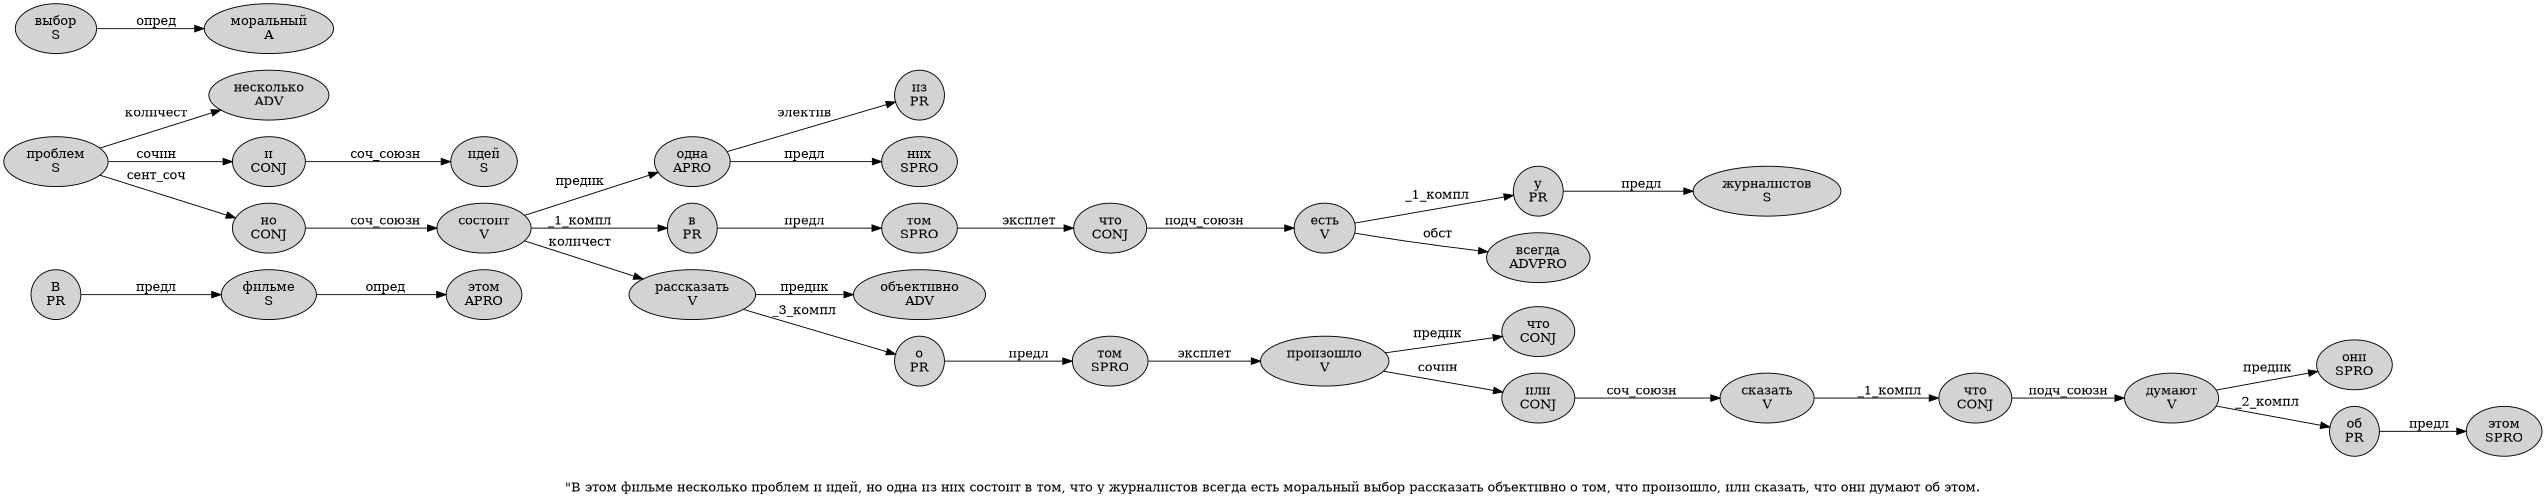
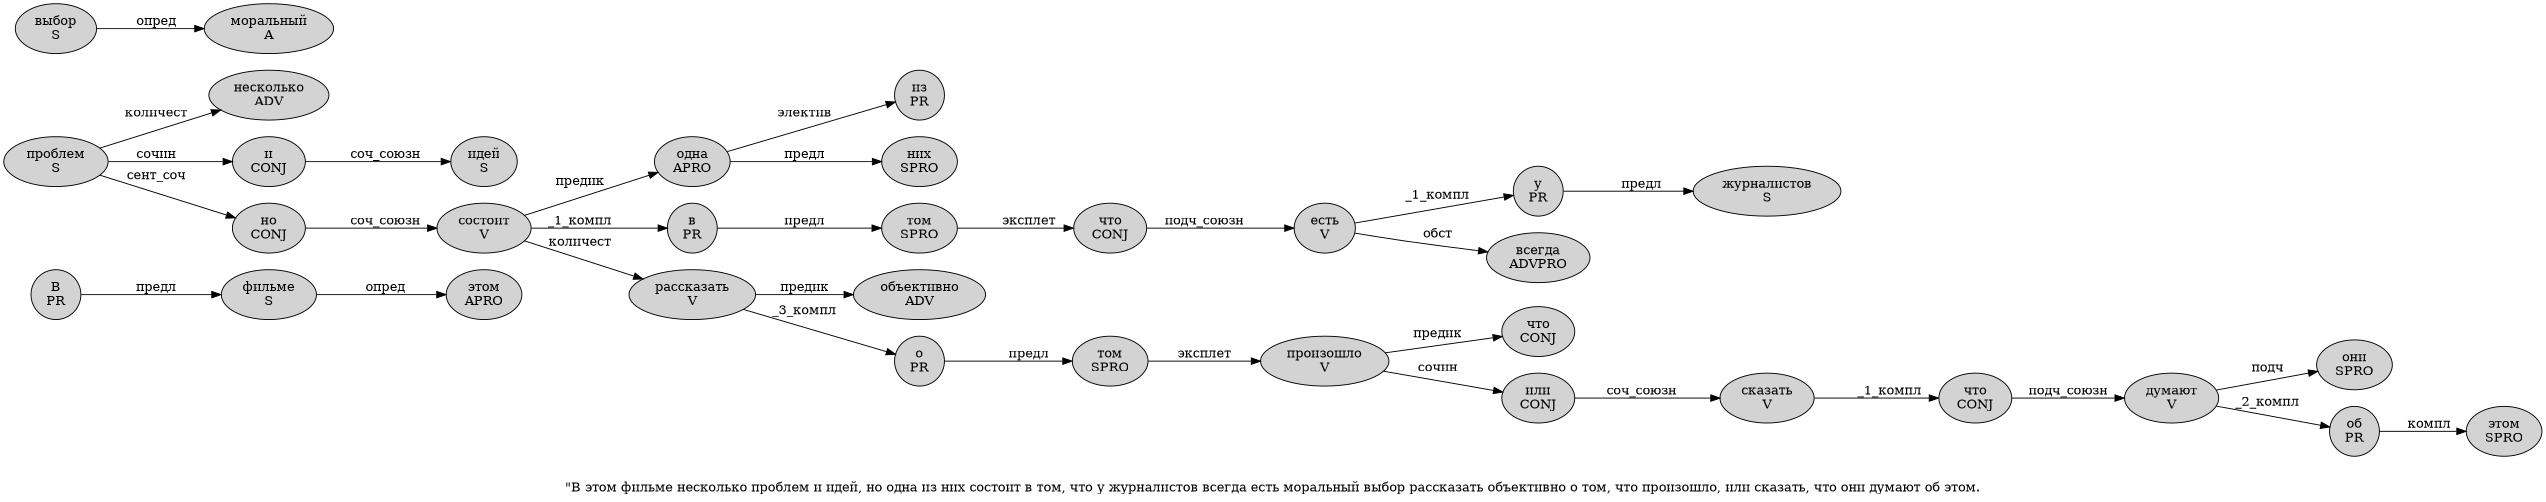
(2268, 368) -> (2268, 368)
(2429, 424) -> (2429, 424)
